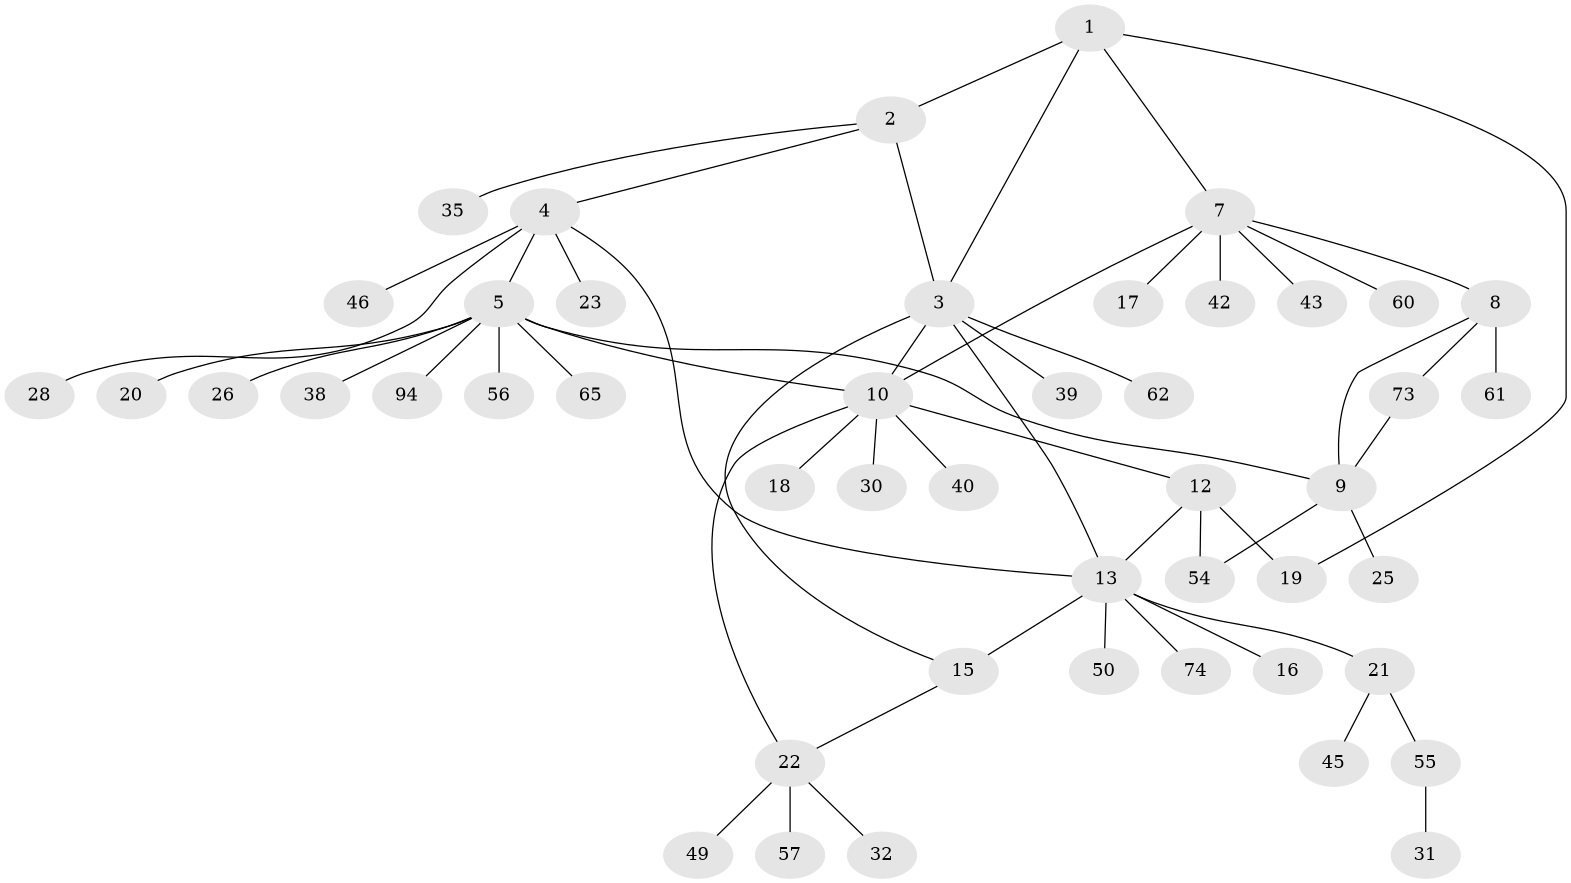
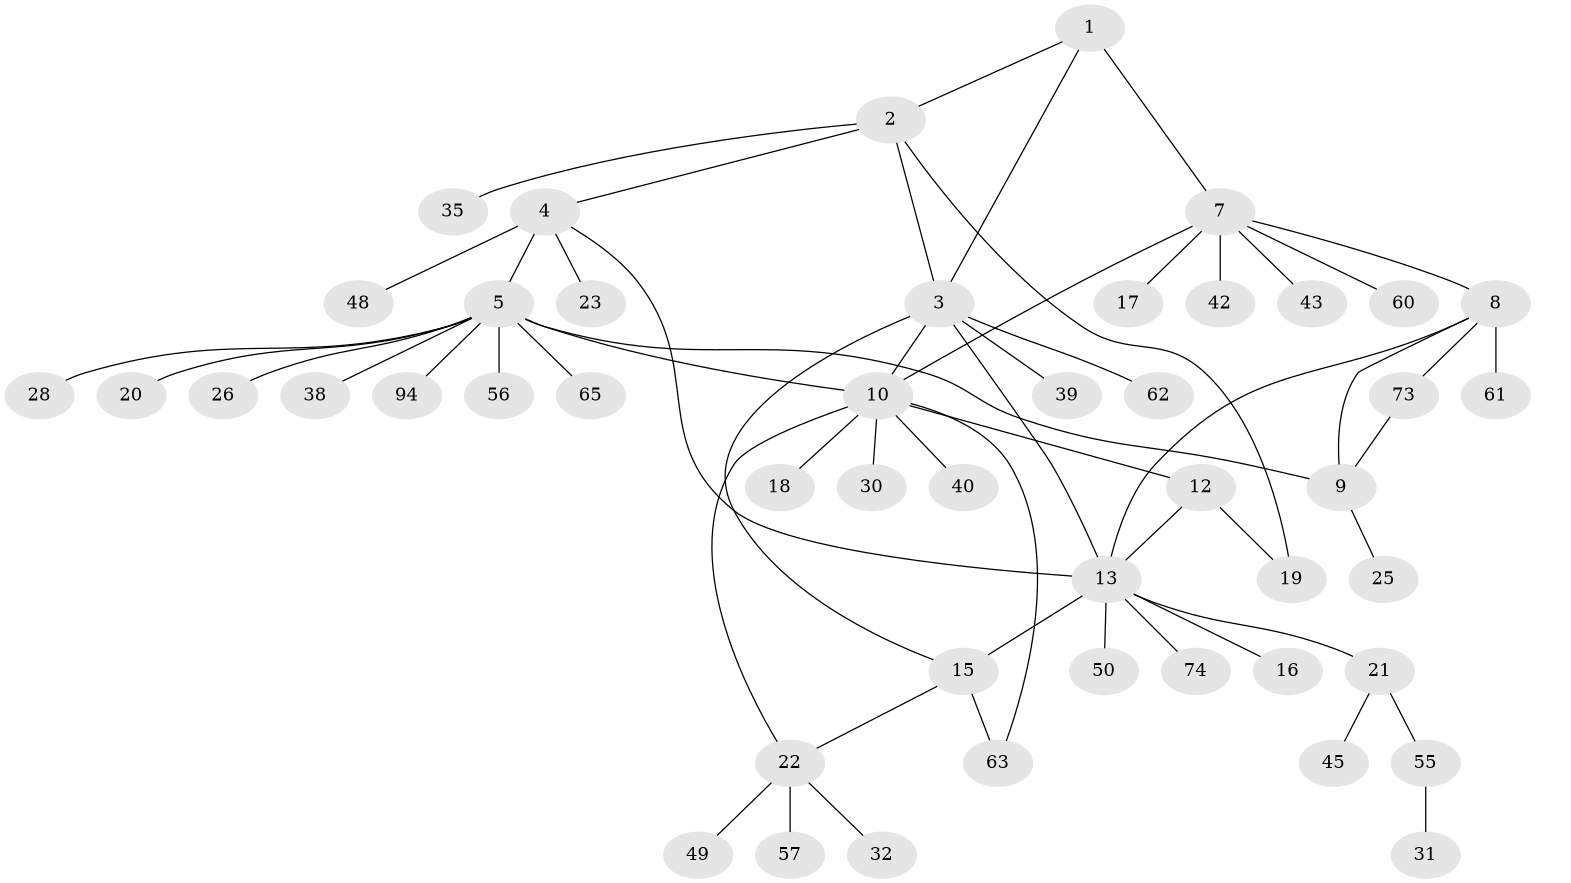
(1565, 208) -> (1119, 343)
(359, 304) -> (359, 304)
(396, 330) -> (238, 349)
none -> (1254, 391)
(1200, 579) -> none
none -> (998, 763)
